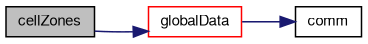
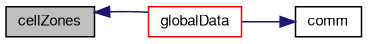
(114, 32) -> (129, 12)
